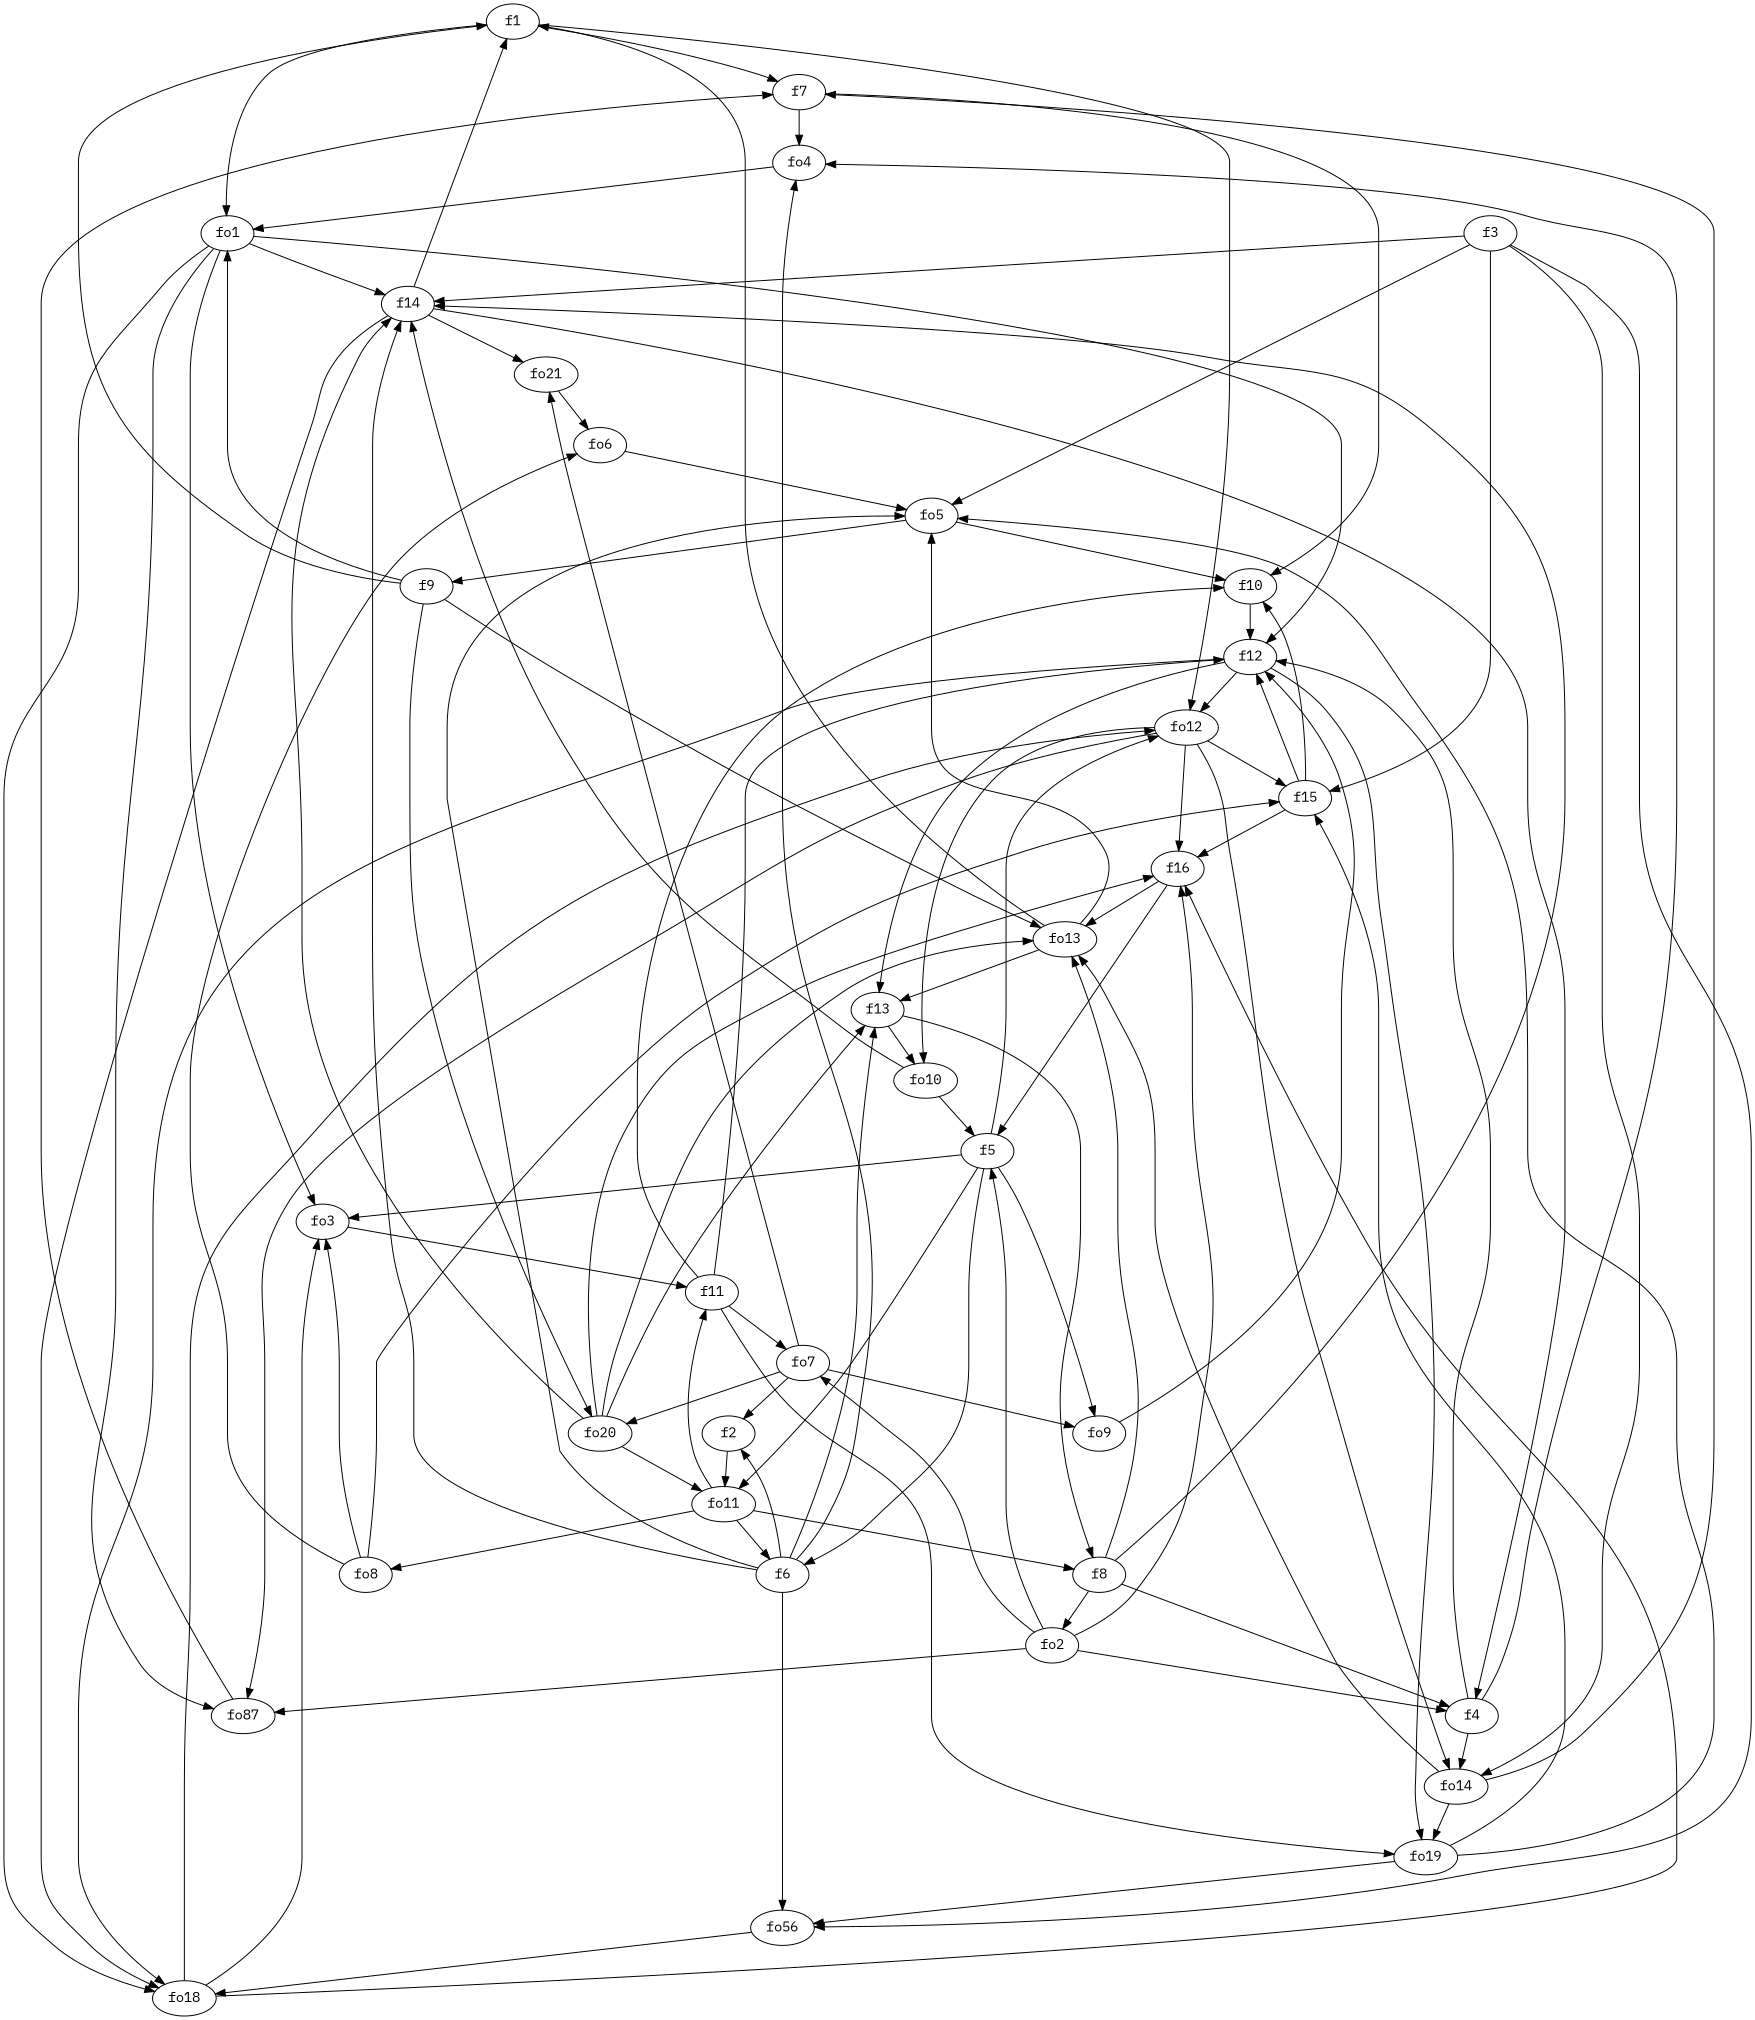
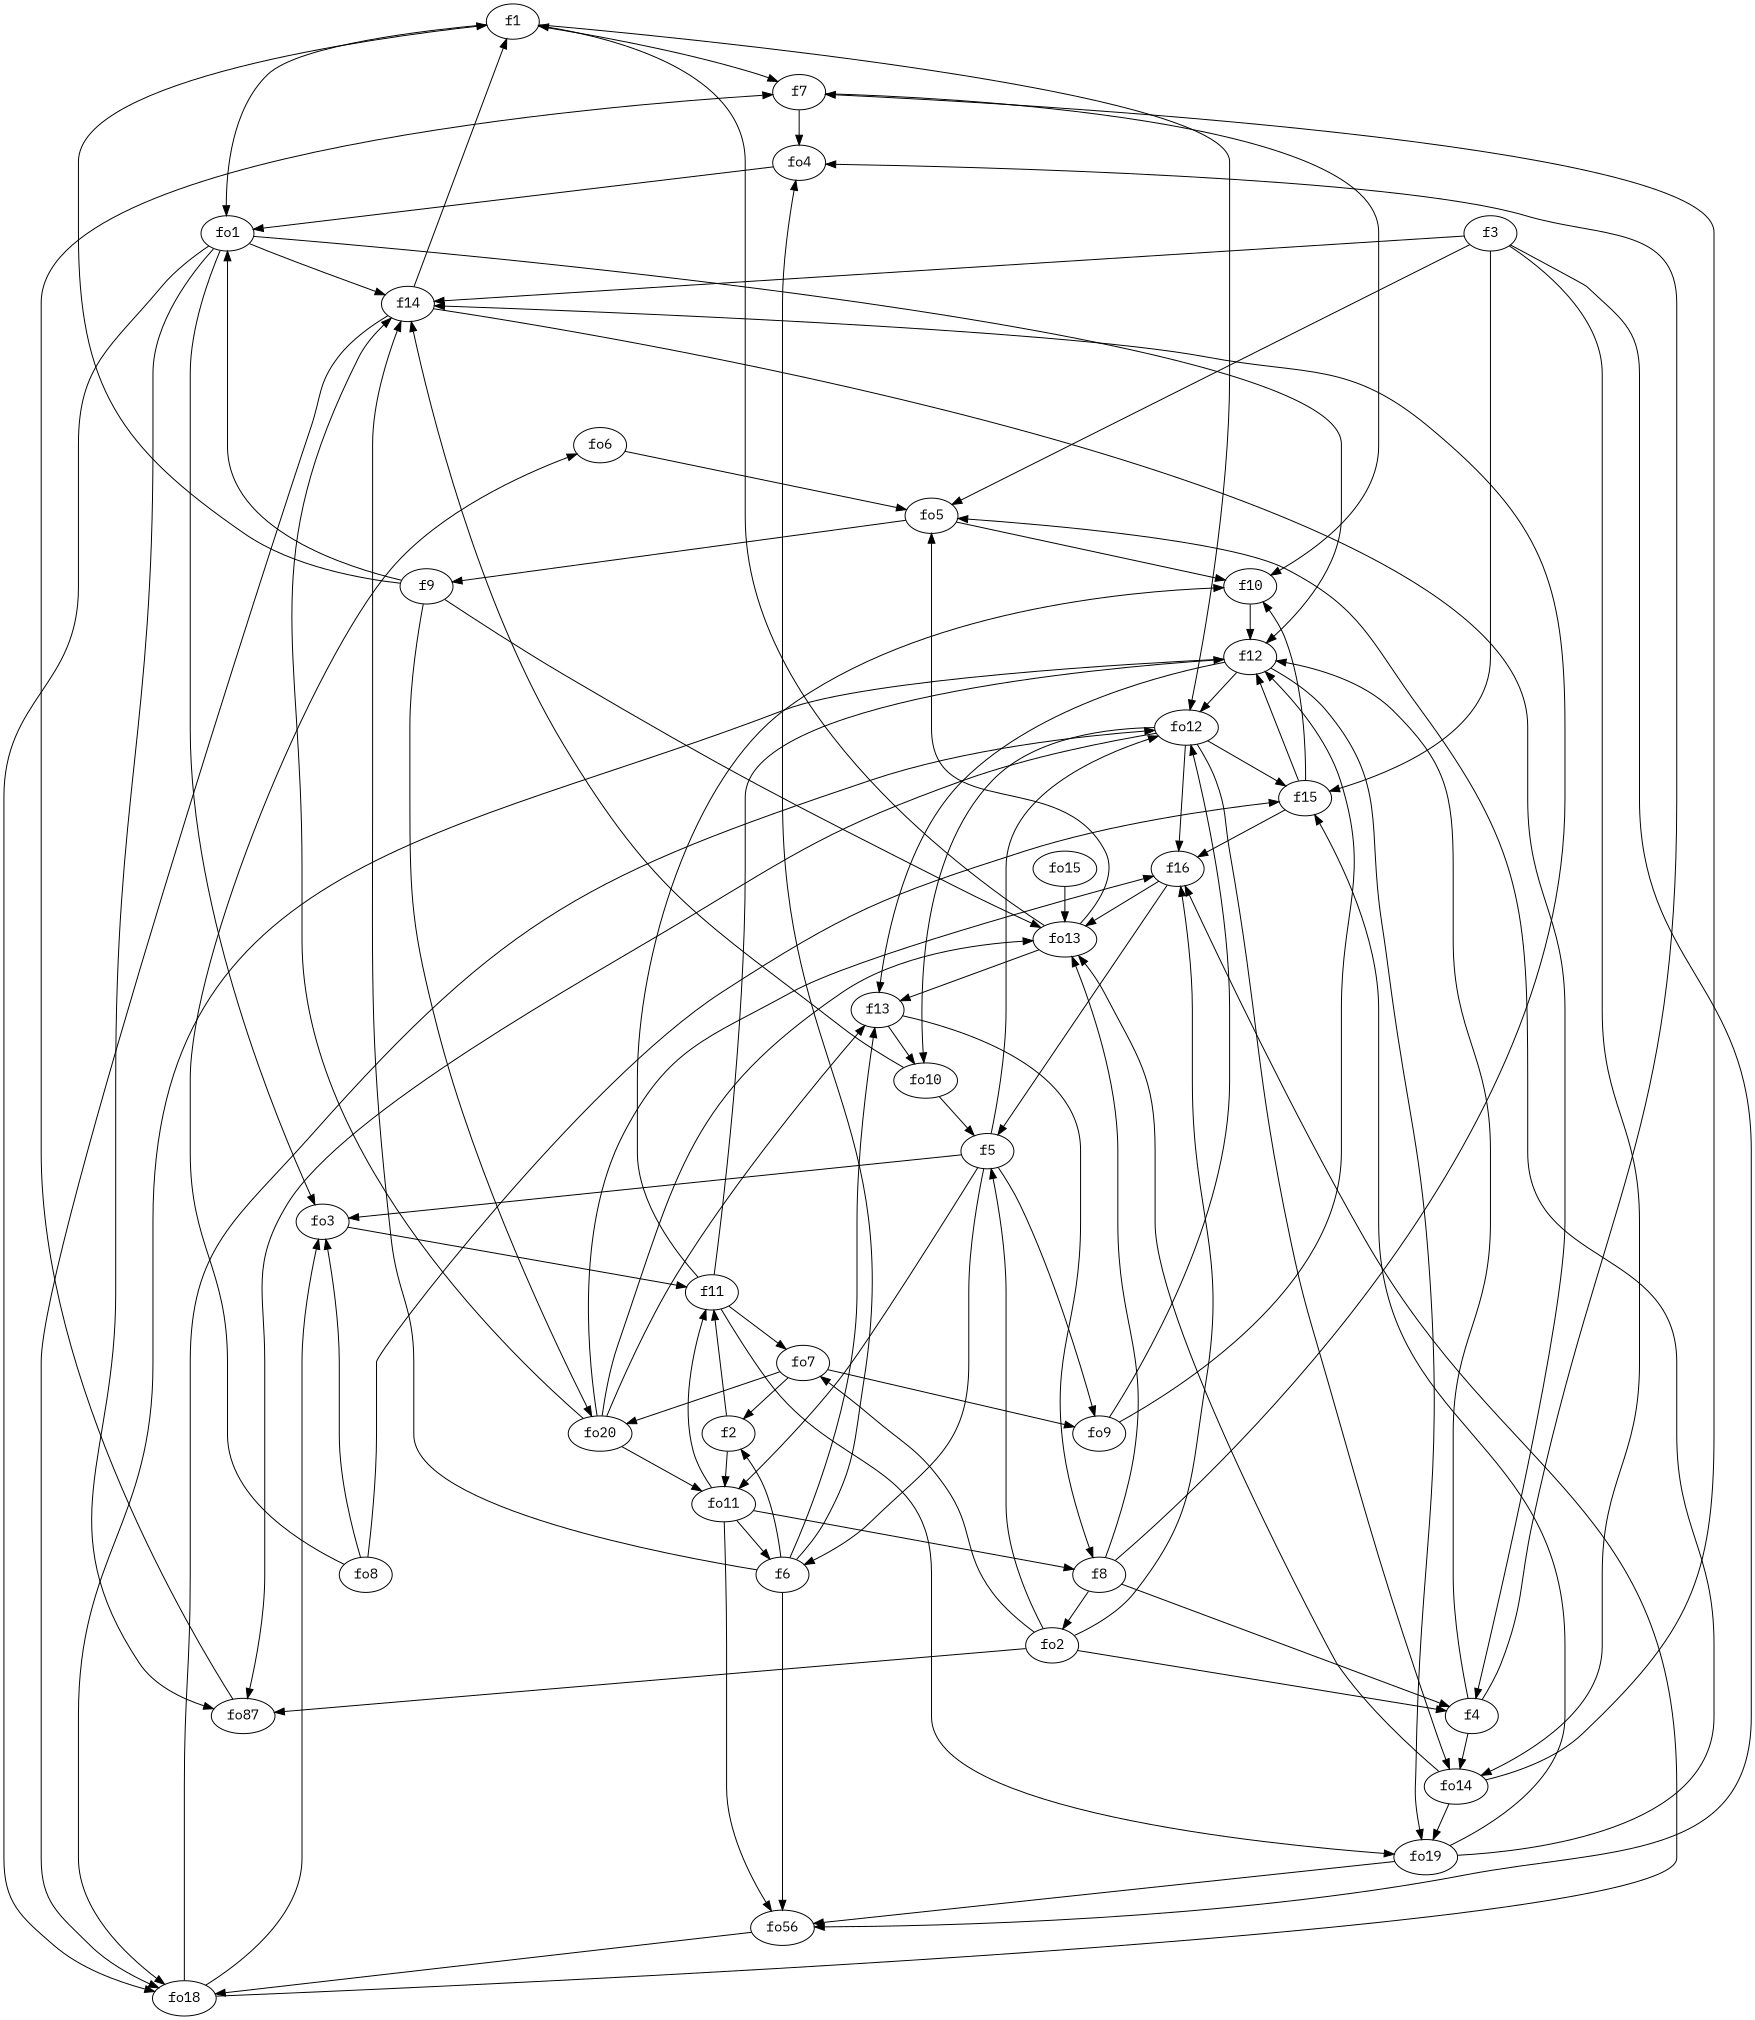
(546, 375) -> none
none -> (1065, 869)
(471, 938) -> none
none -> (1228, 1097)
none -> (721, 1368)
(547, 1539) -> (727, 1716)
